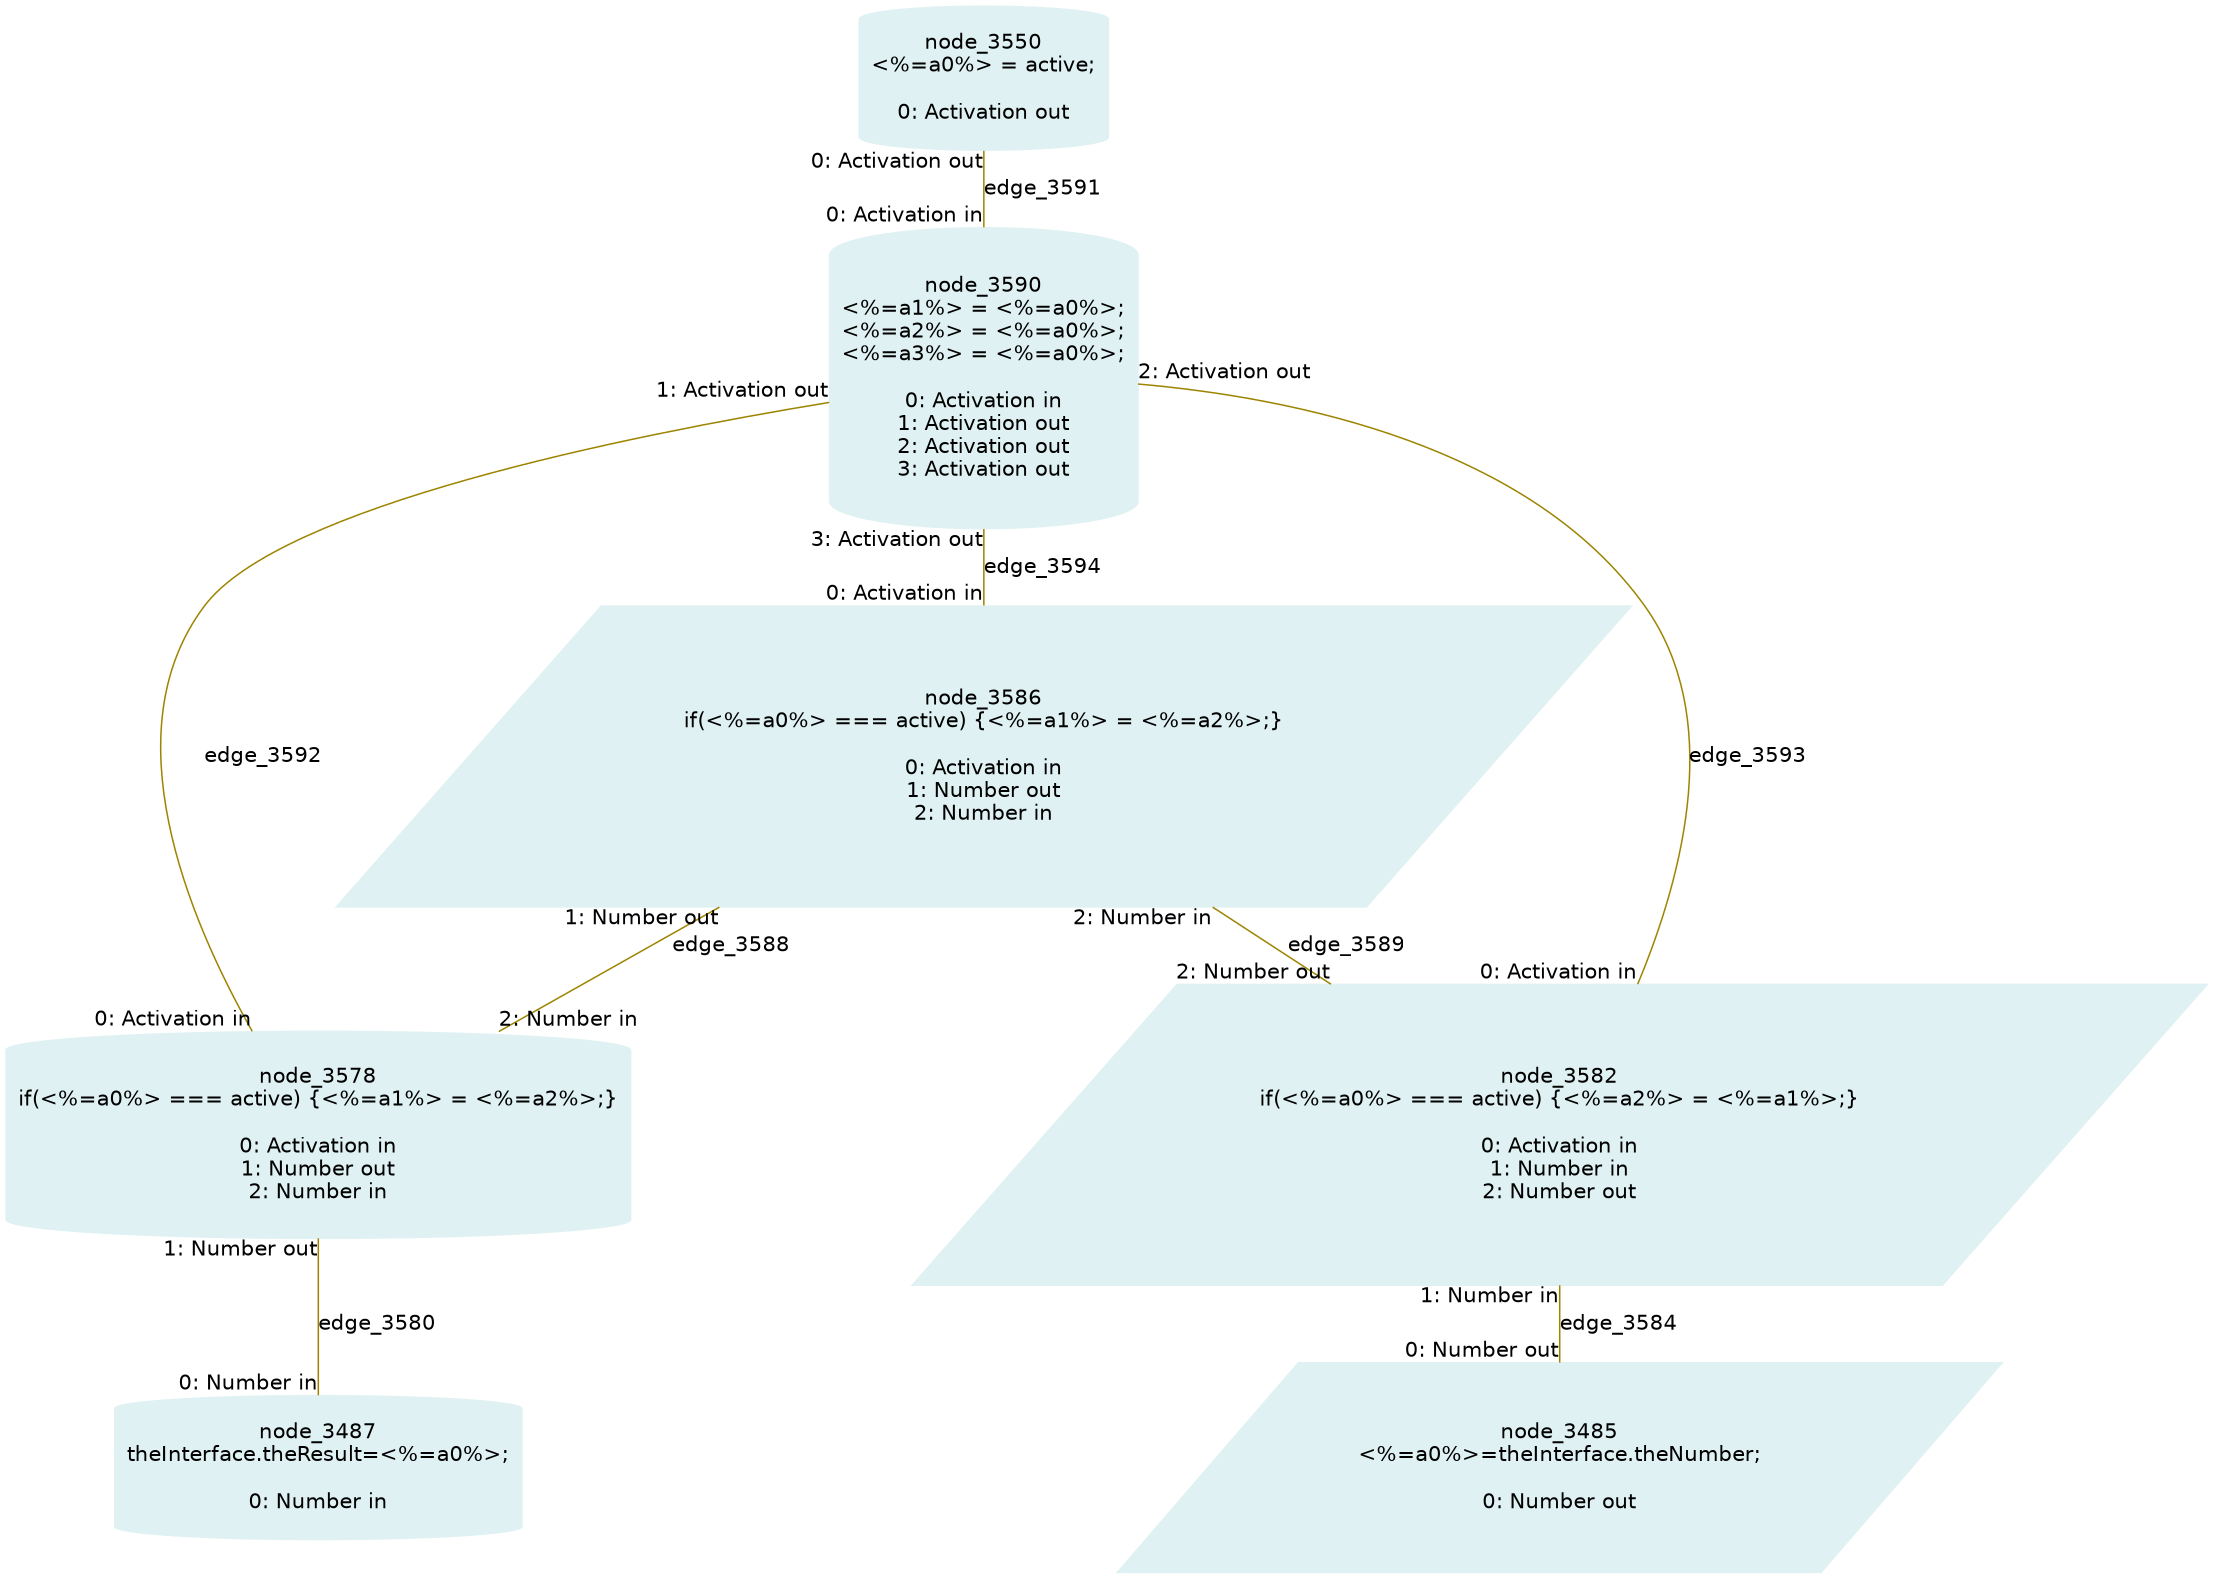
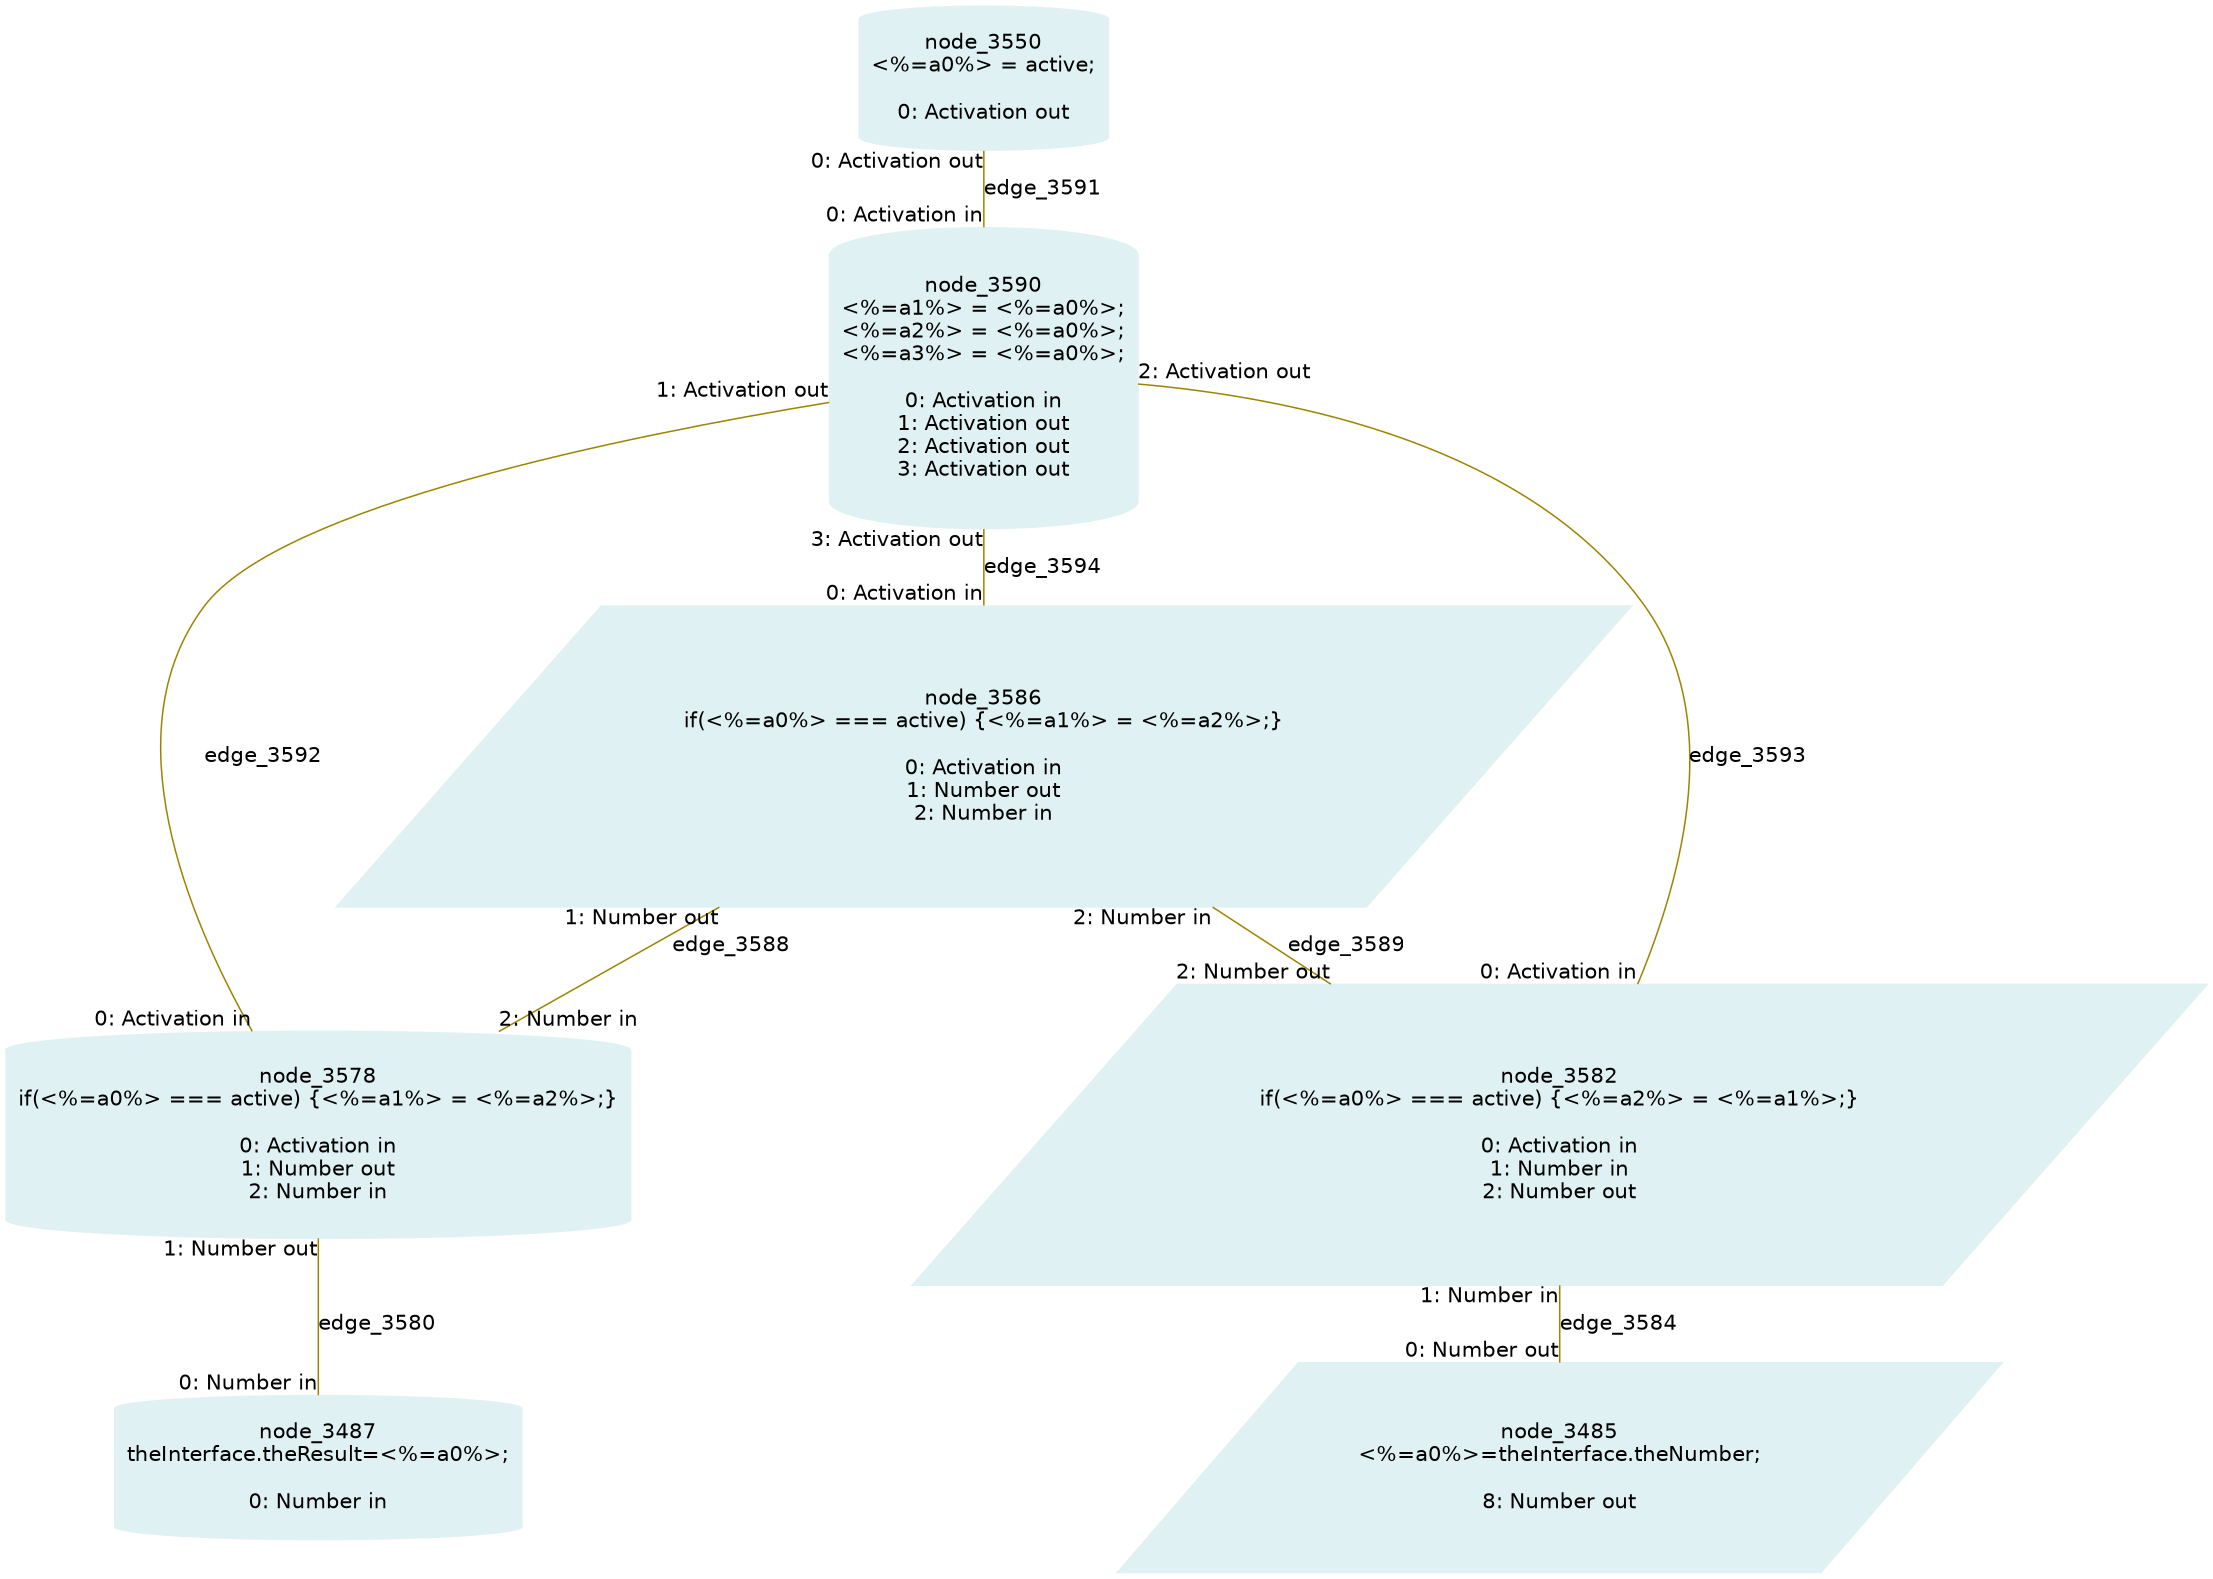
(1560, 1468) -> (1560, 1468)
